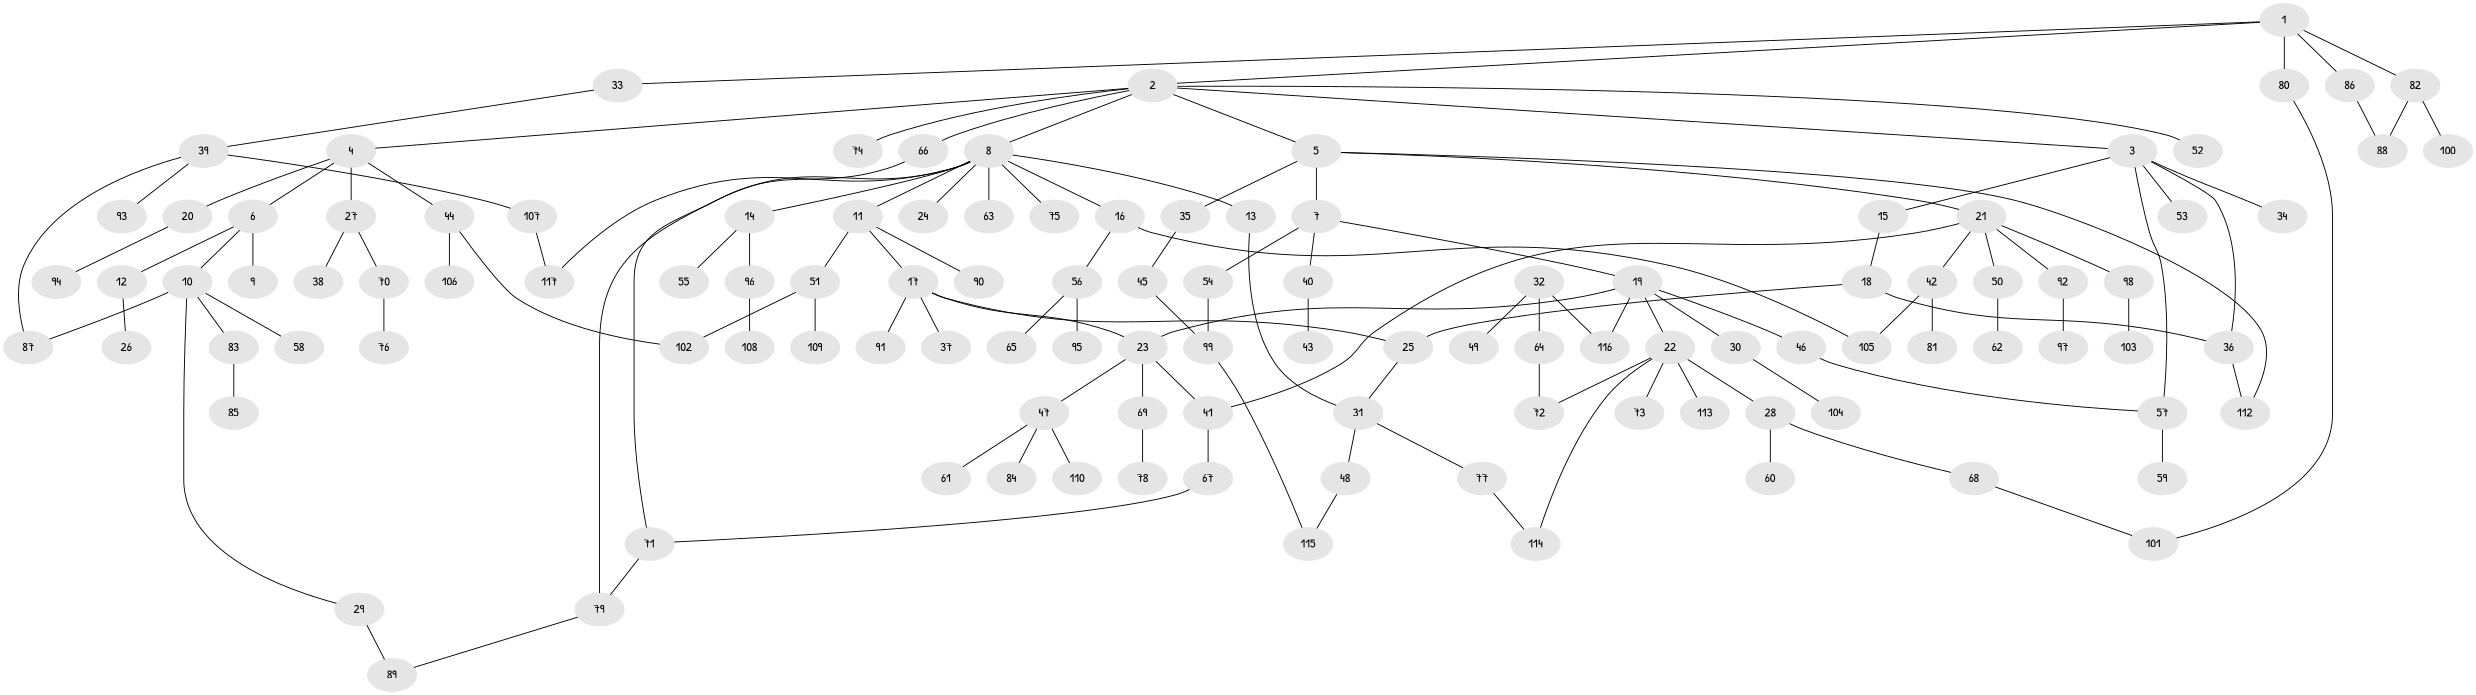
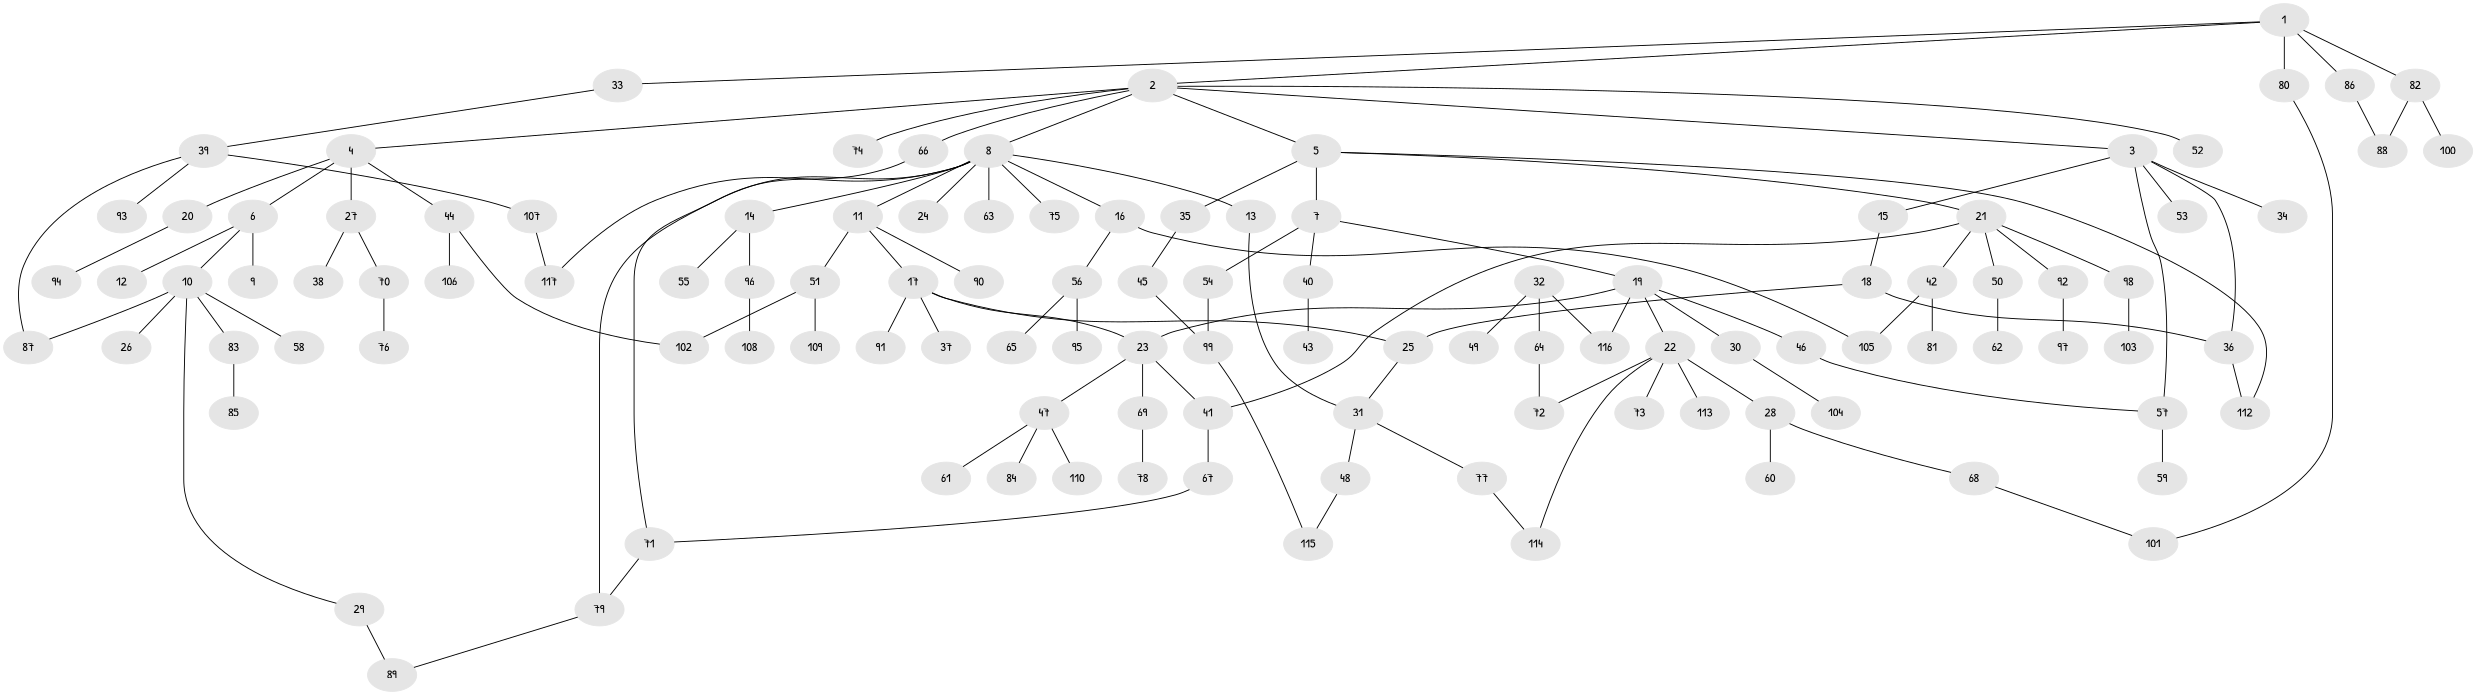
(124, 317) -> (157, 315)
